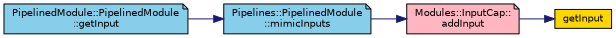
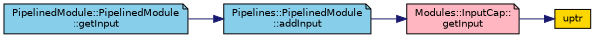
(297, 19) -> (297, 19)
(463, 19) -> (463, 19)
(583, 19) -> (573, 19)
